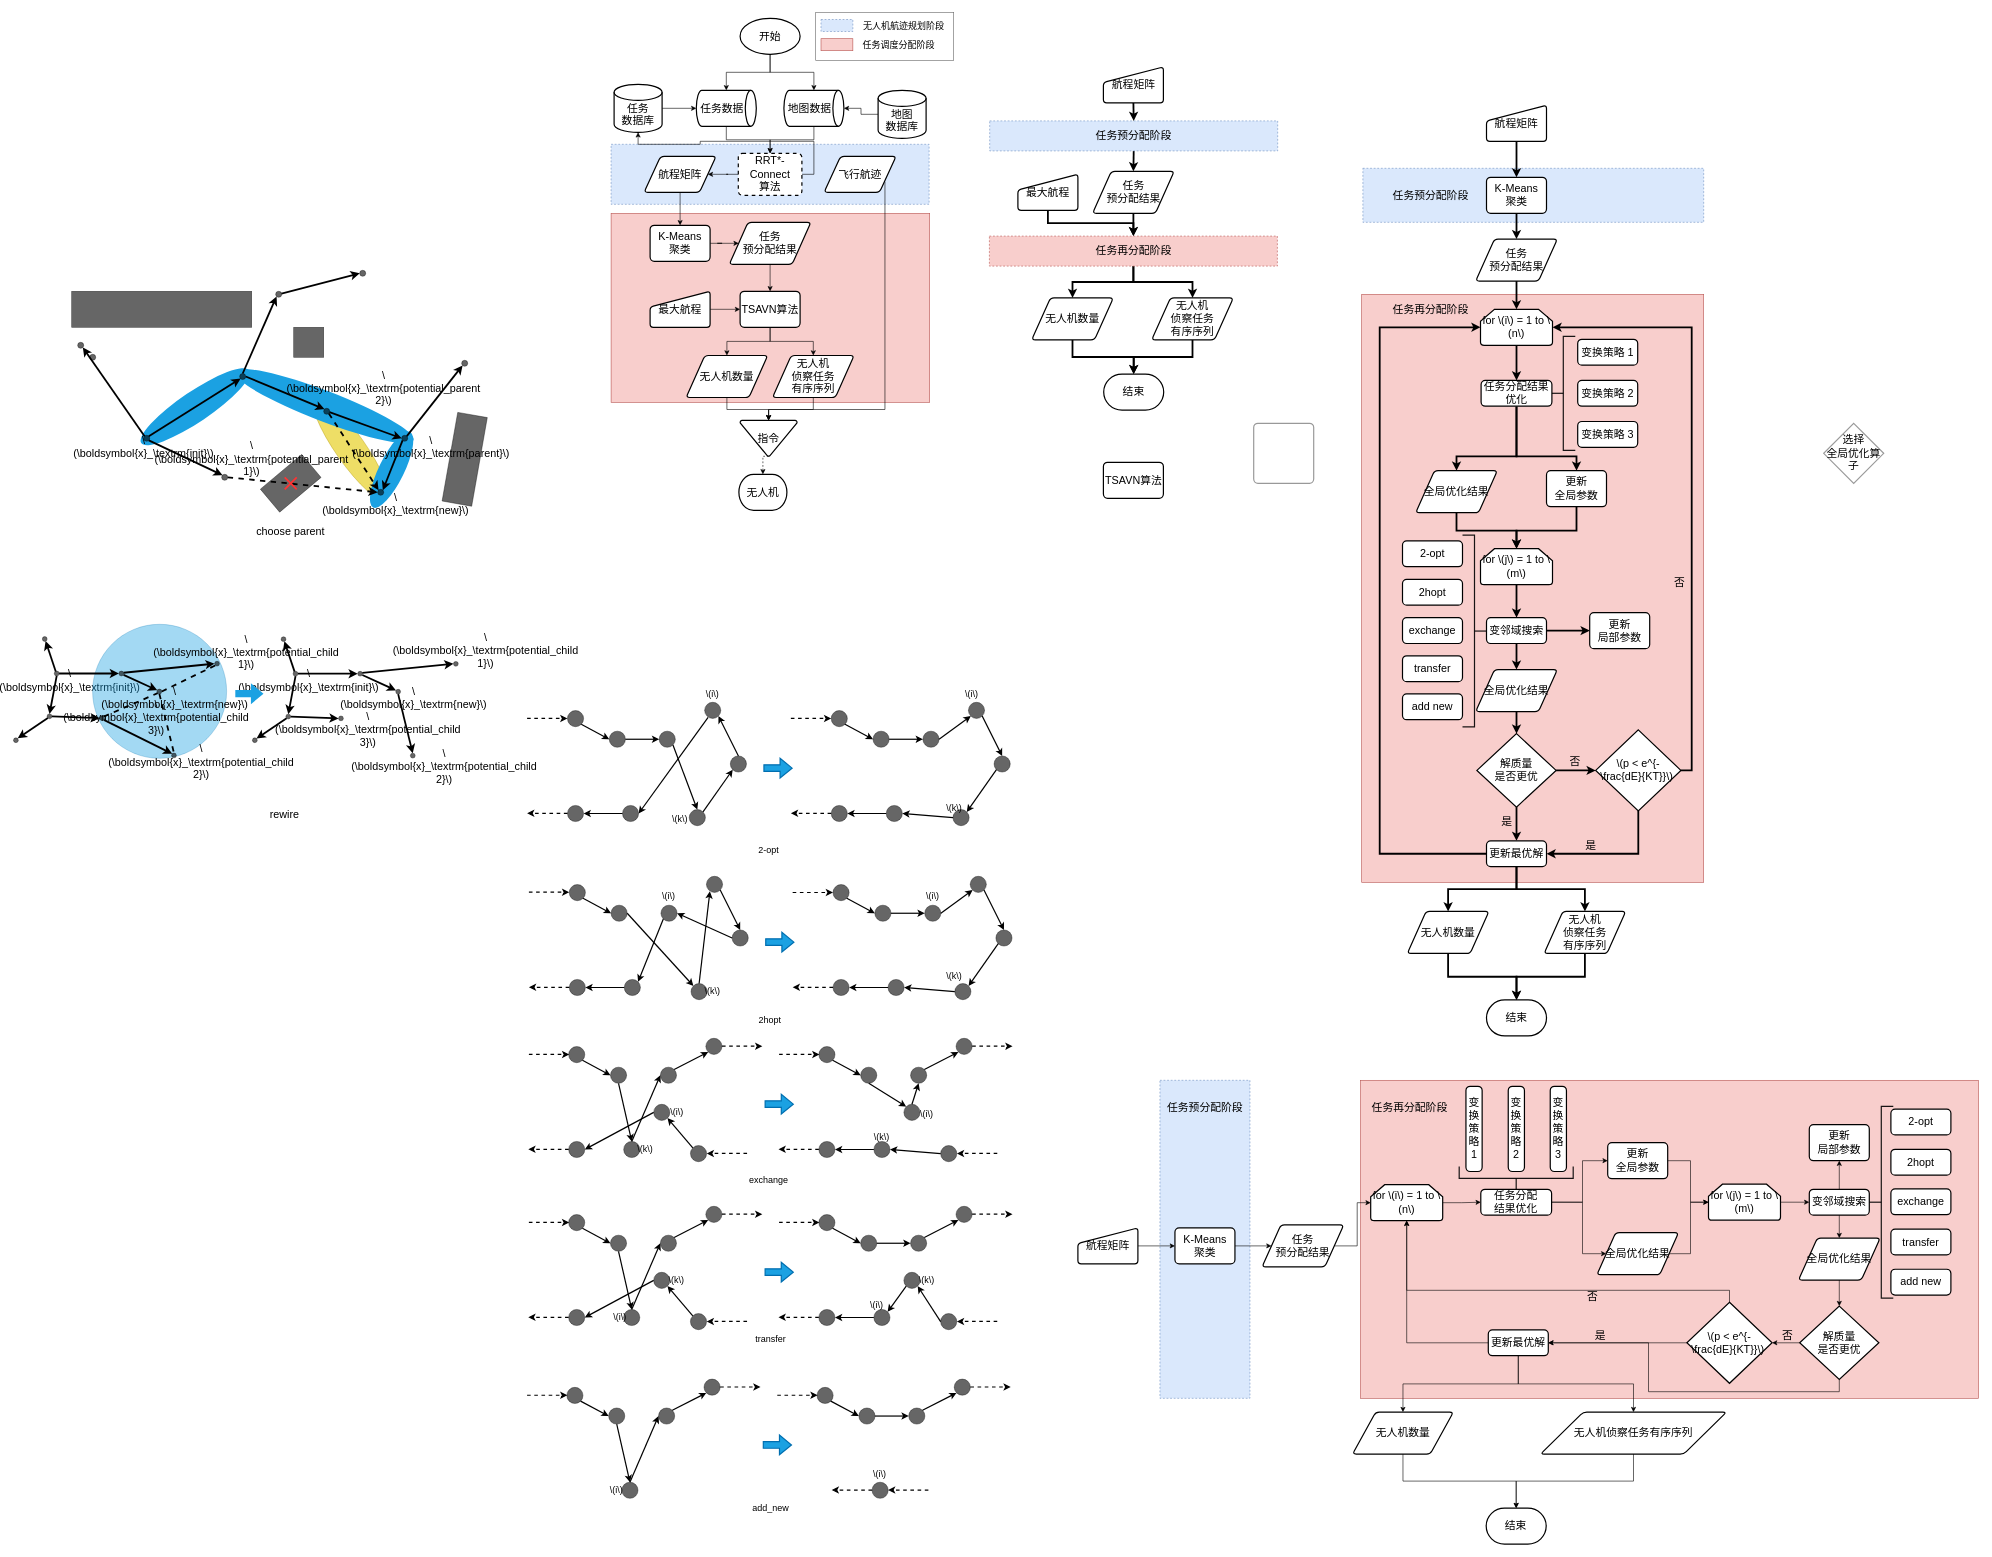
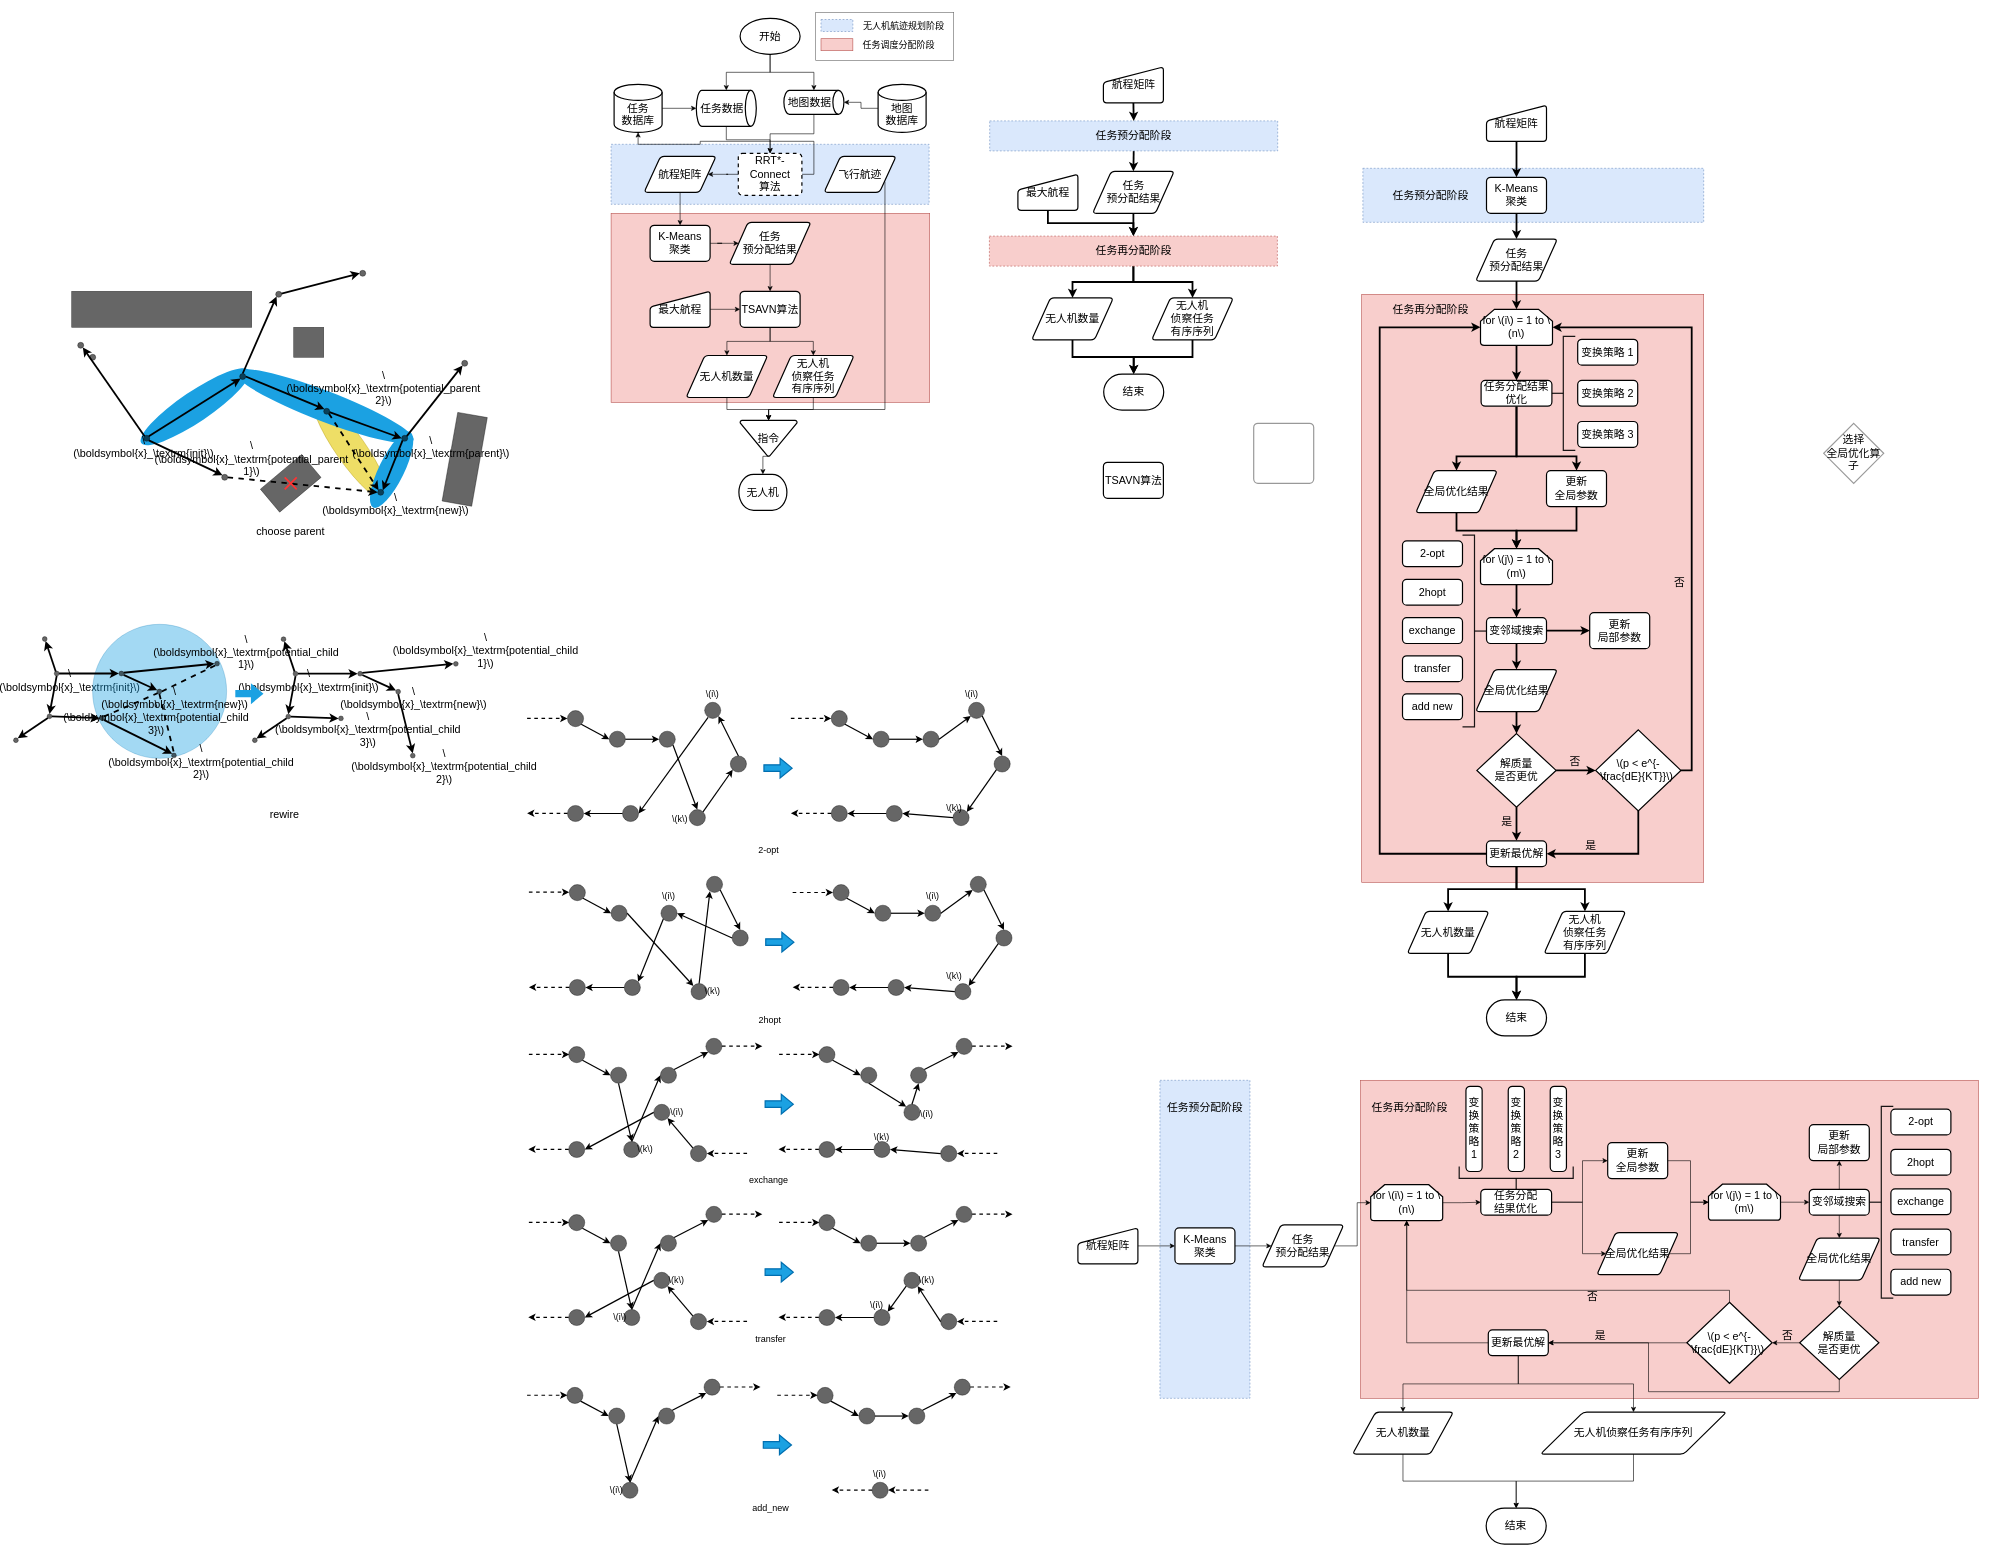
(814, 108) -> (814, 102)
(902, 114) -> (902, 108)
(763, 460) -> (763, 460)
